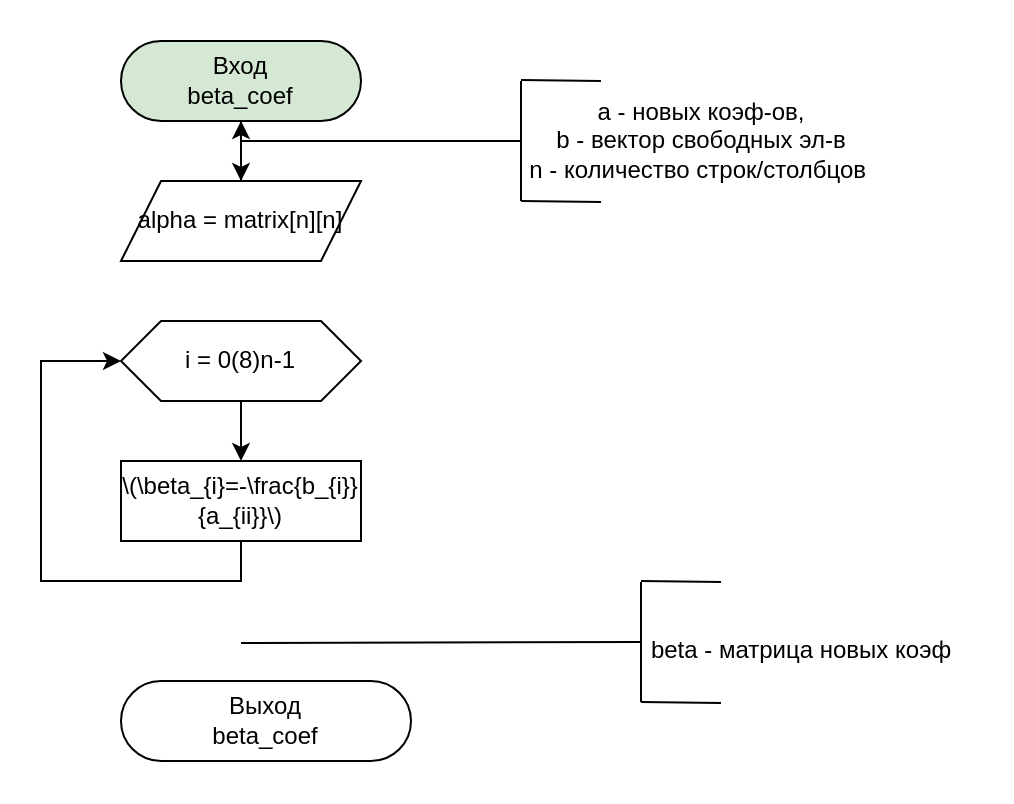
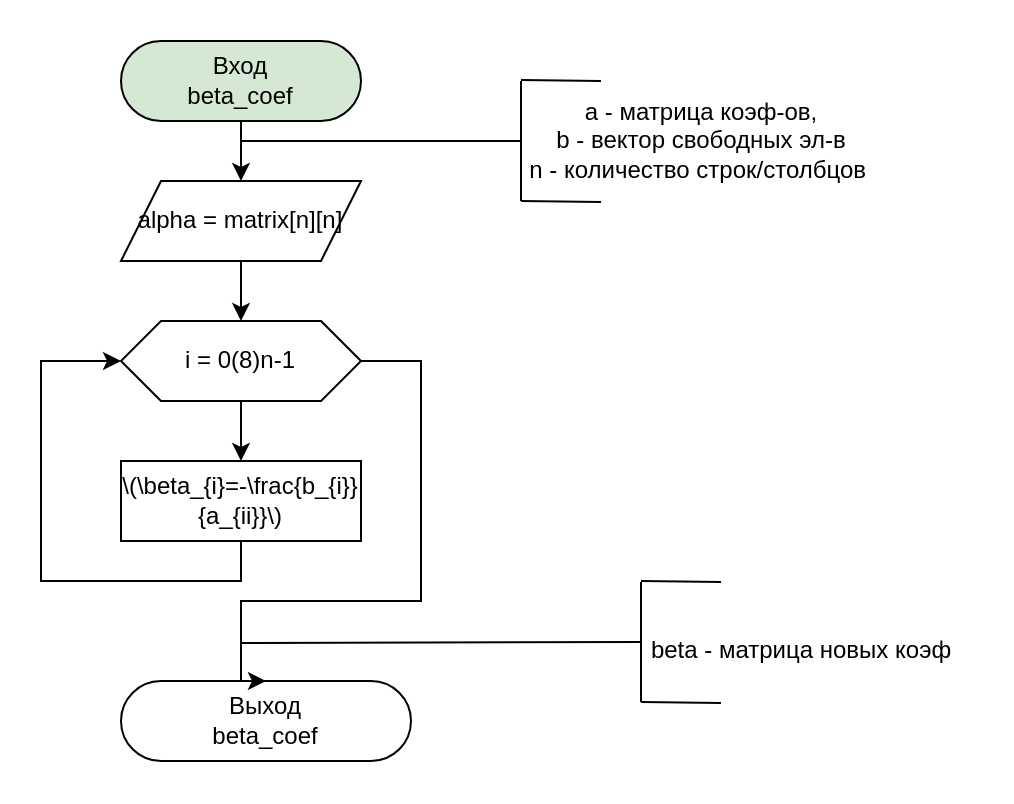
(702, 141) -> (702, 141)
(241, 179) -> (241, 298)
none -> (421, 587)
